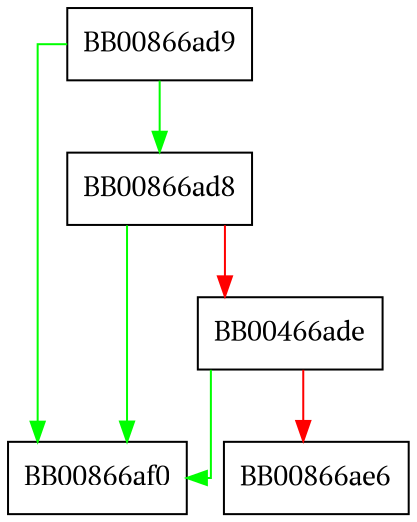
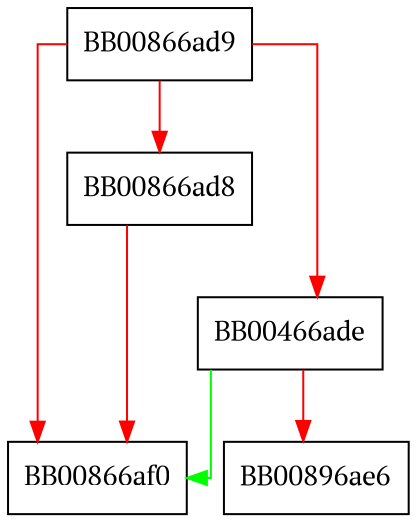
(160, 106) -> (160, 106)
(38, 218) -> (38, 218)
(225, 251) -> (317, 128)
(127, 323) -> (127, 323)
(316, 478) -> (316, 478)
